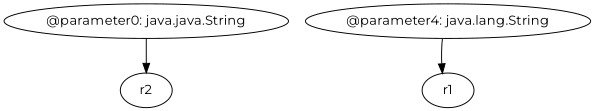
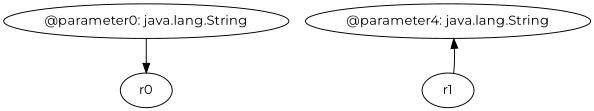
(146, 21) -> (146, 21)
(442, 51) -> (454, 61)
(146, 90) -> (146, 90)
